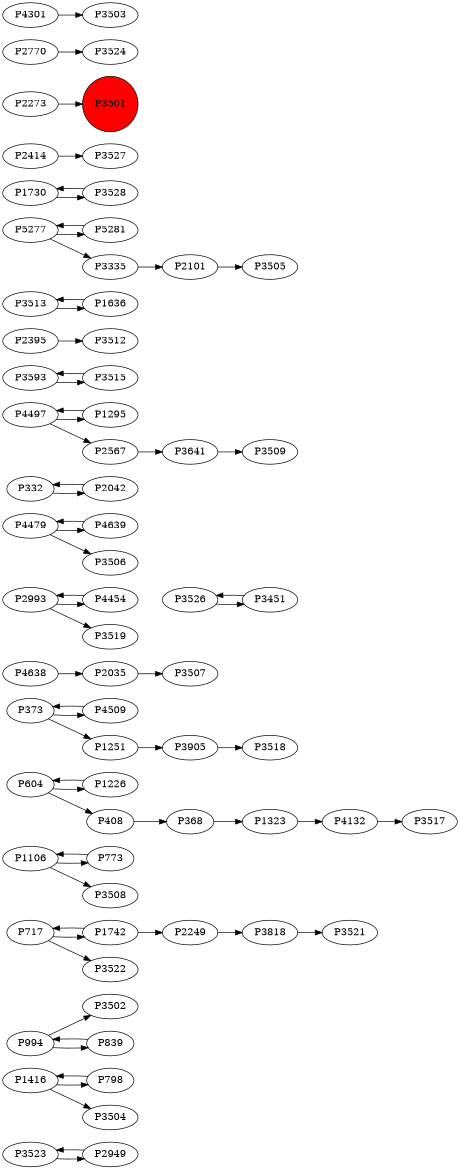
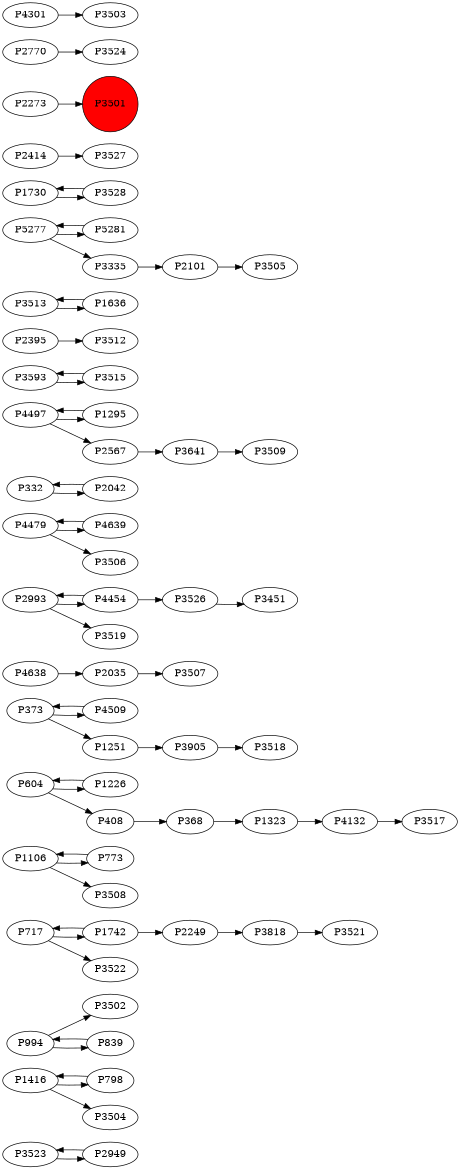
(234, 595) -> (147, 600)
